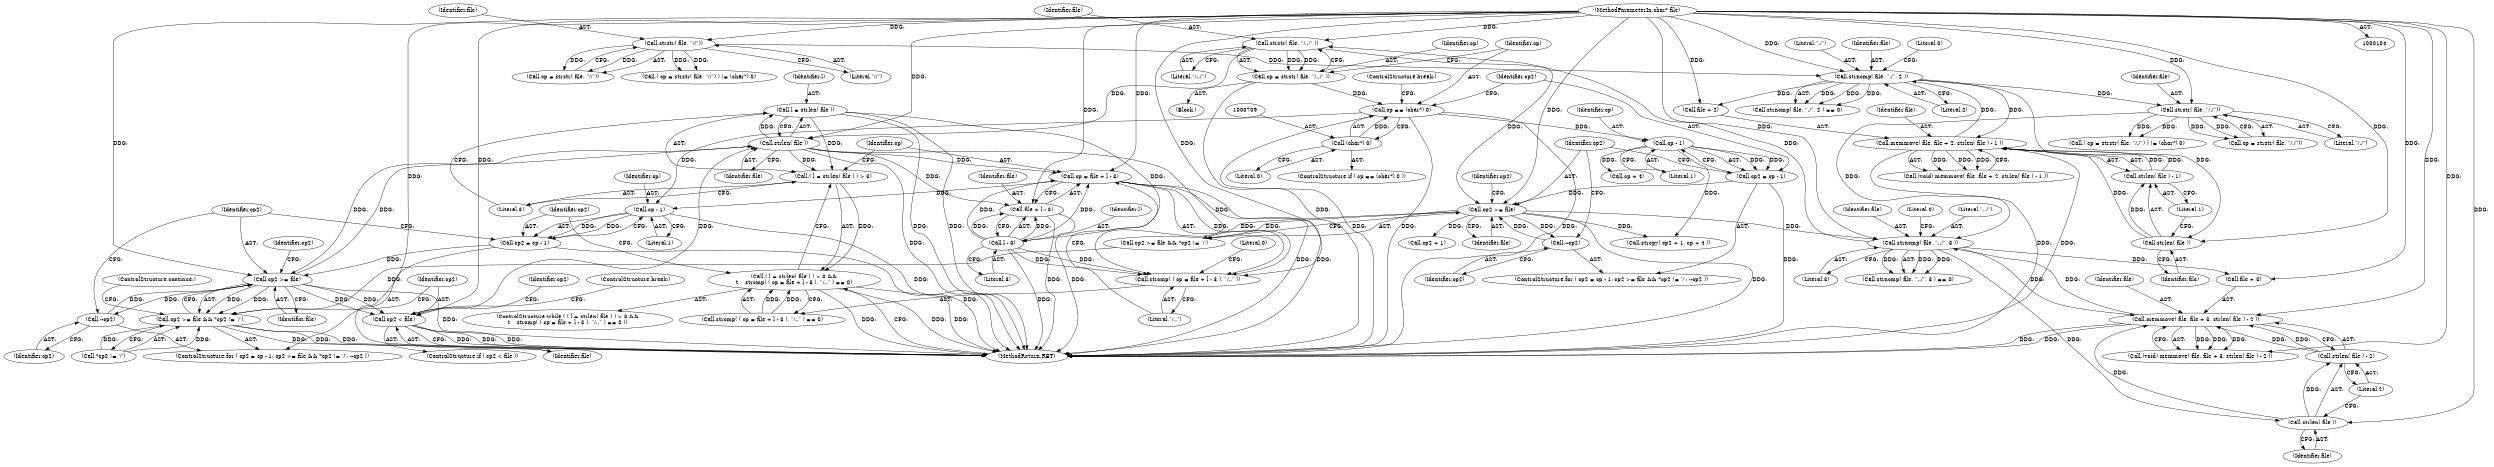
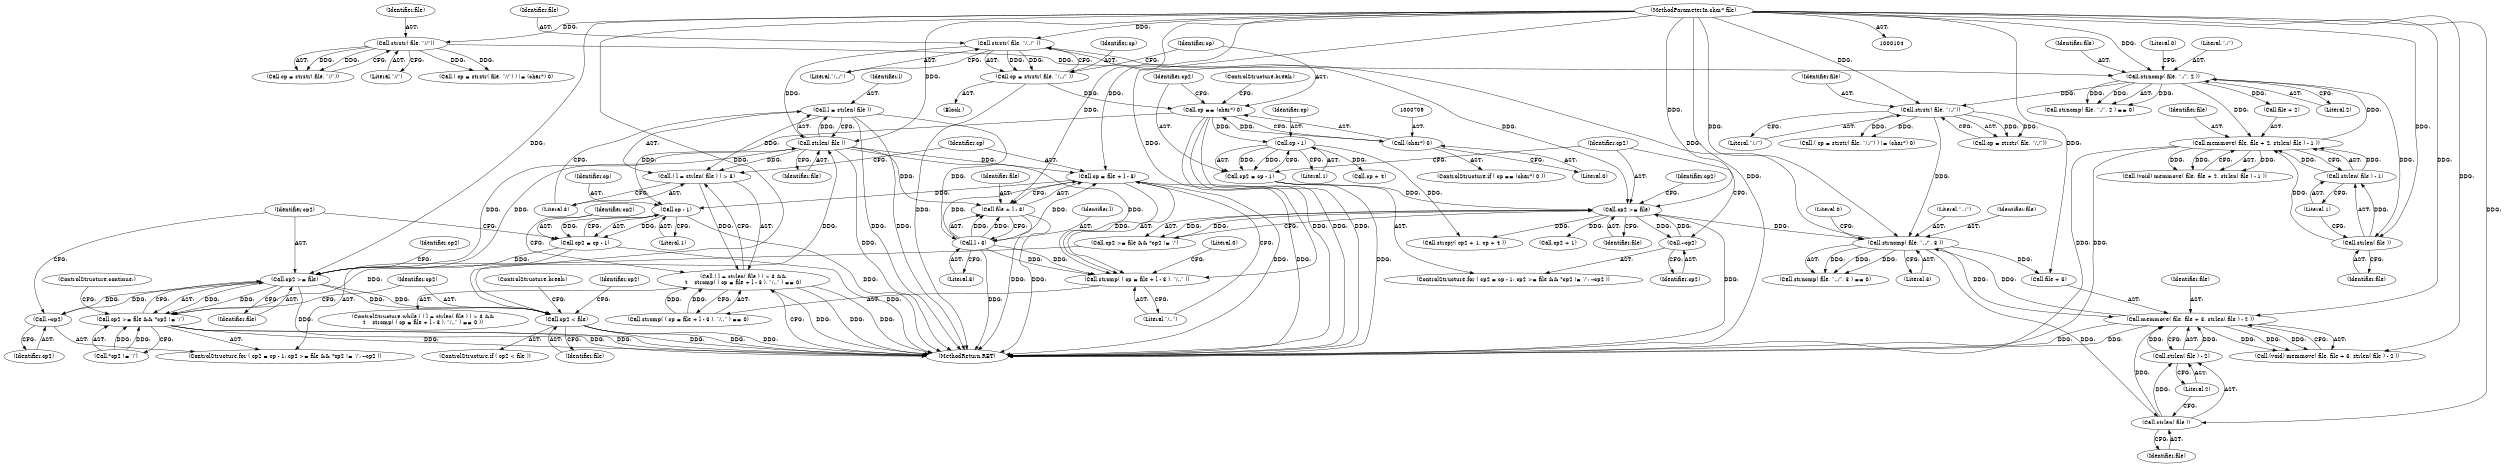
(1687, 54) -> none
(2115, 160) -> (2336, 160)
